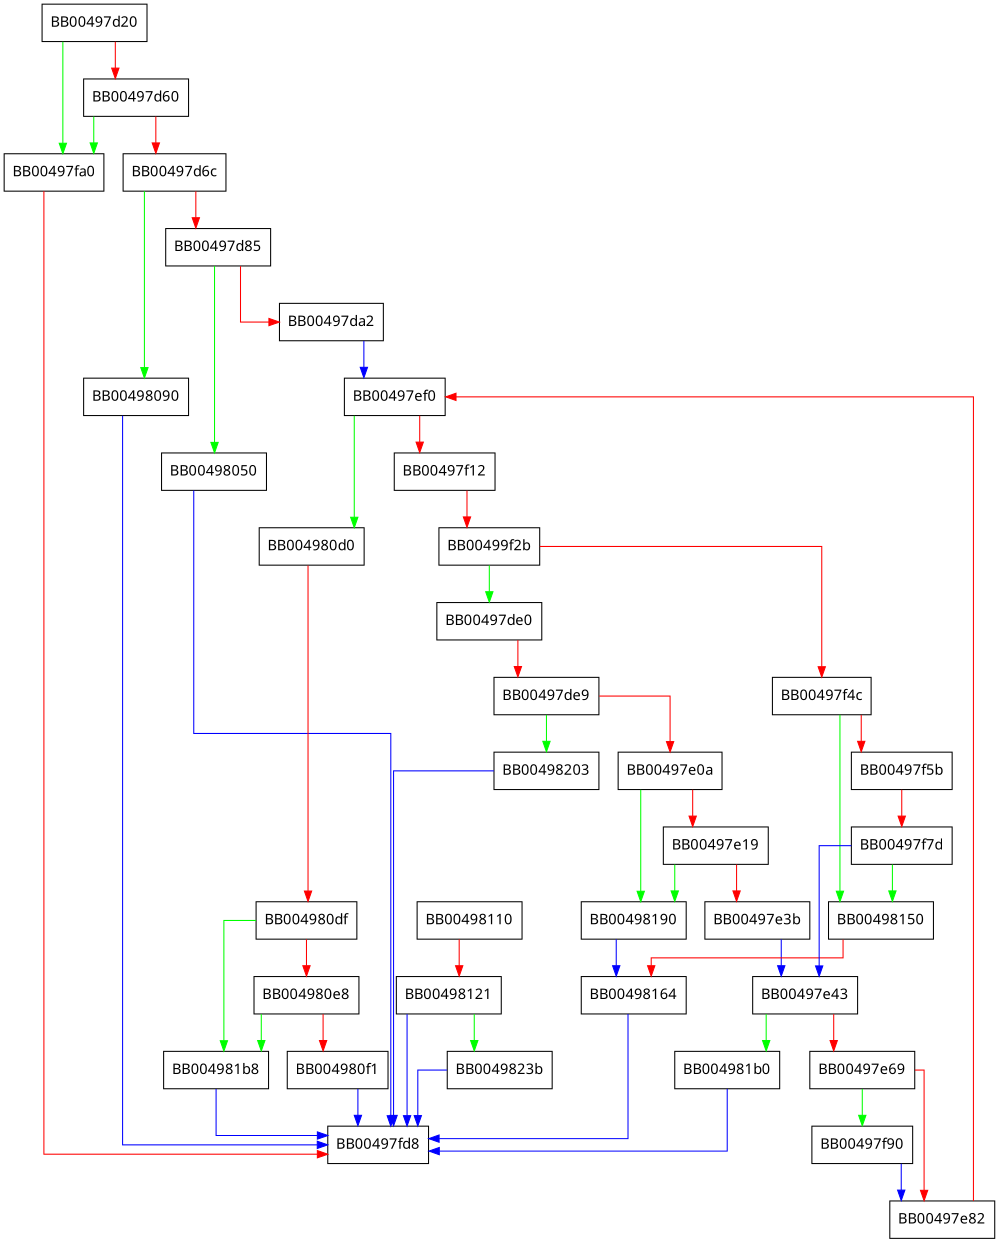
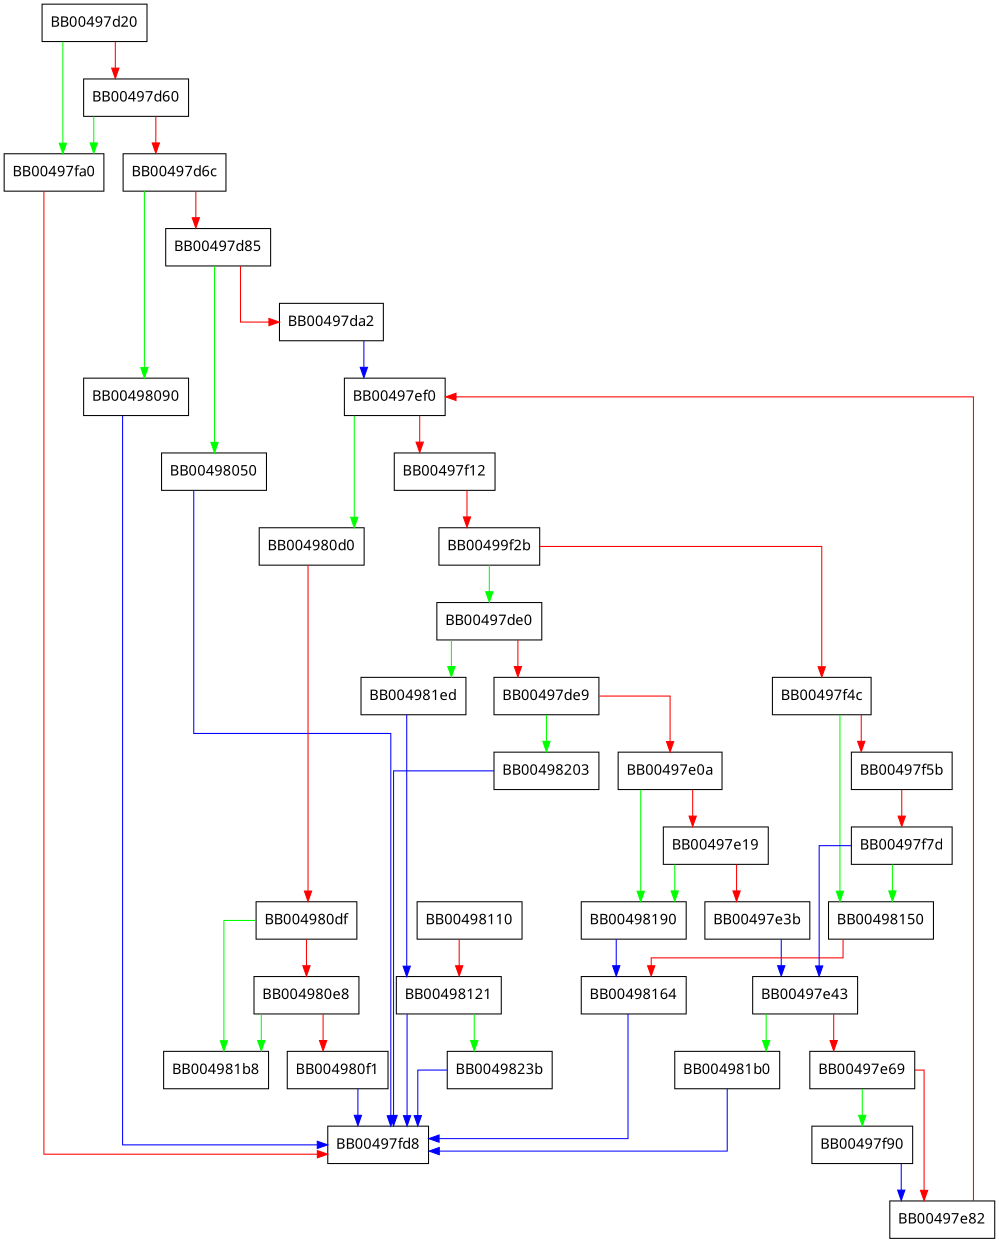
none -> (413, 696)
(243, 1136) -> none
